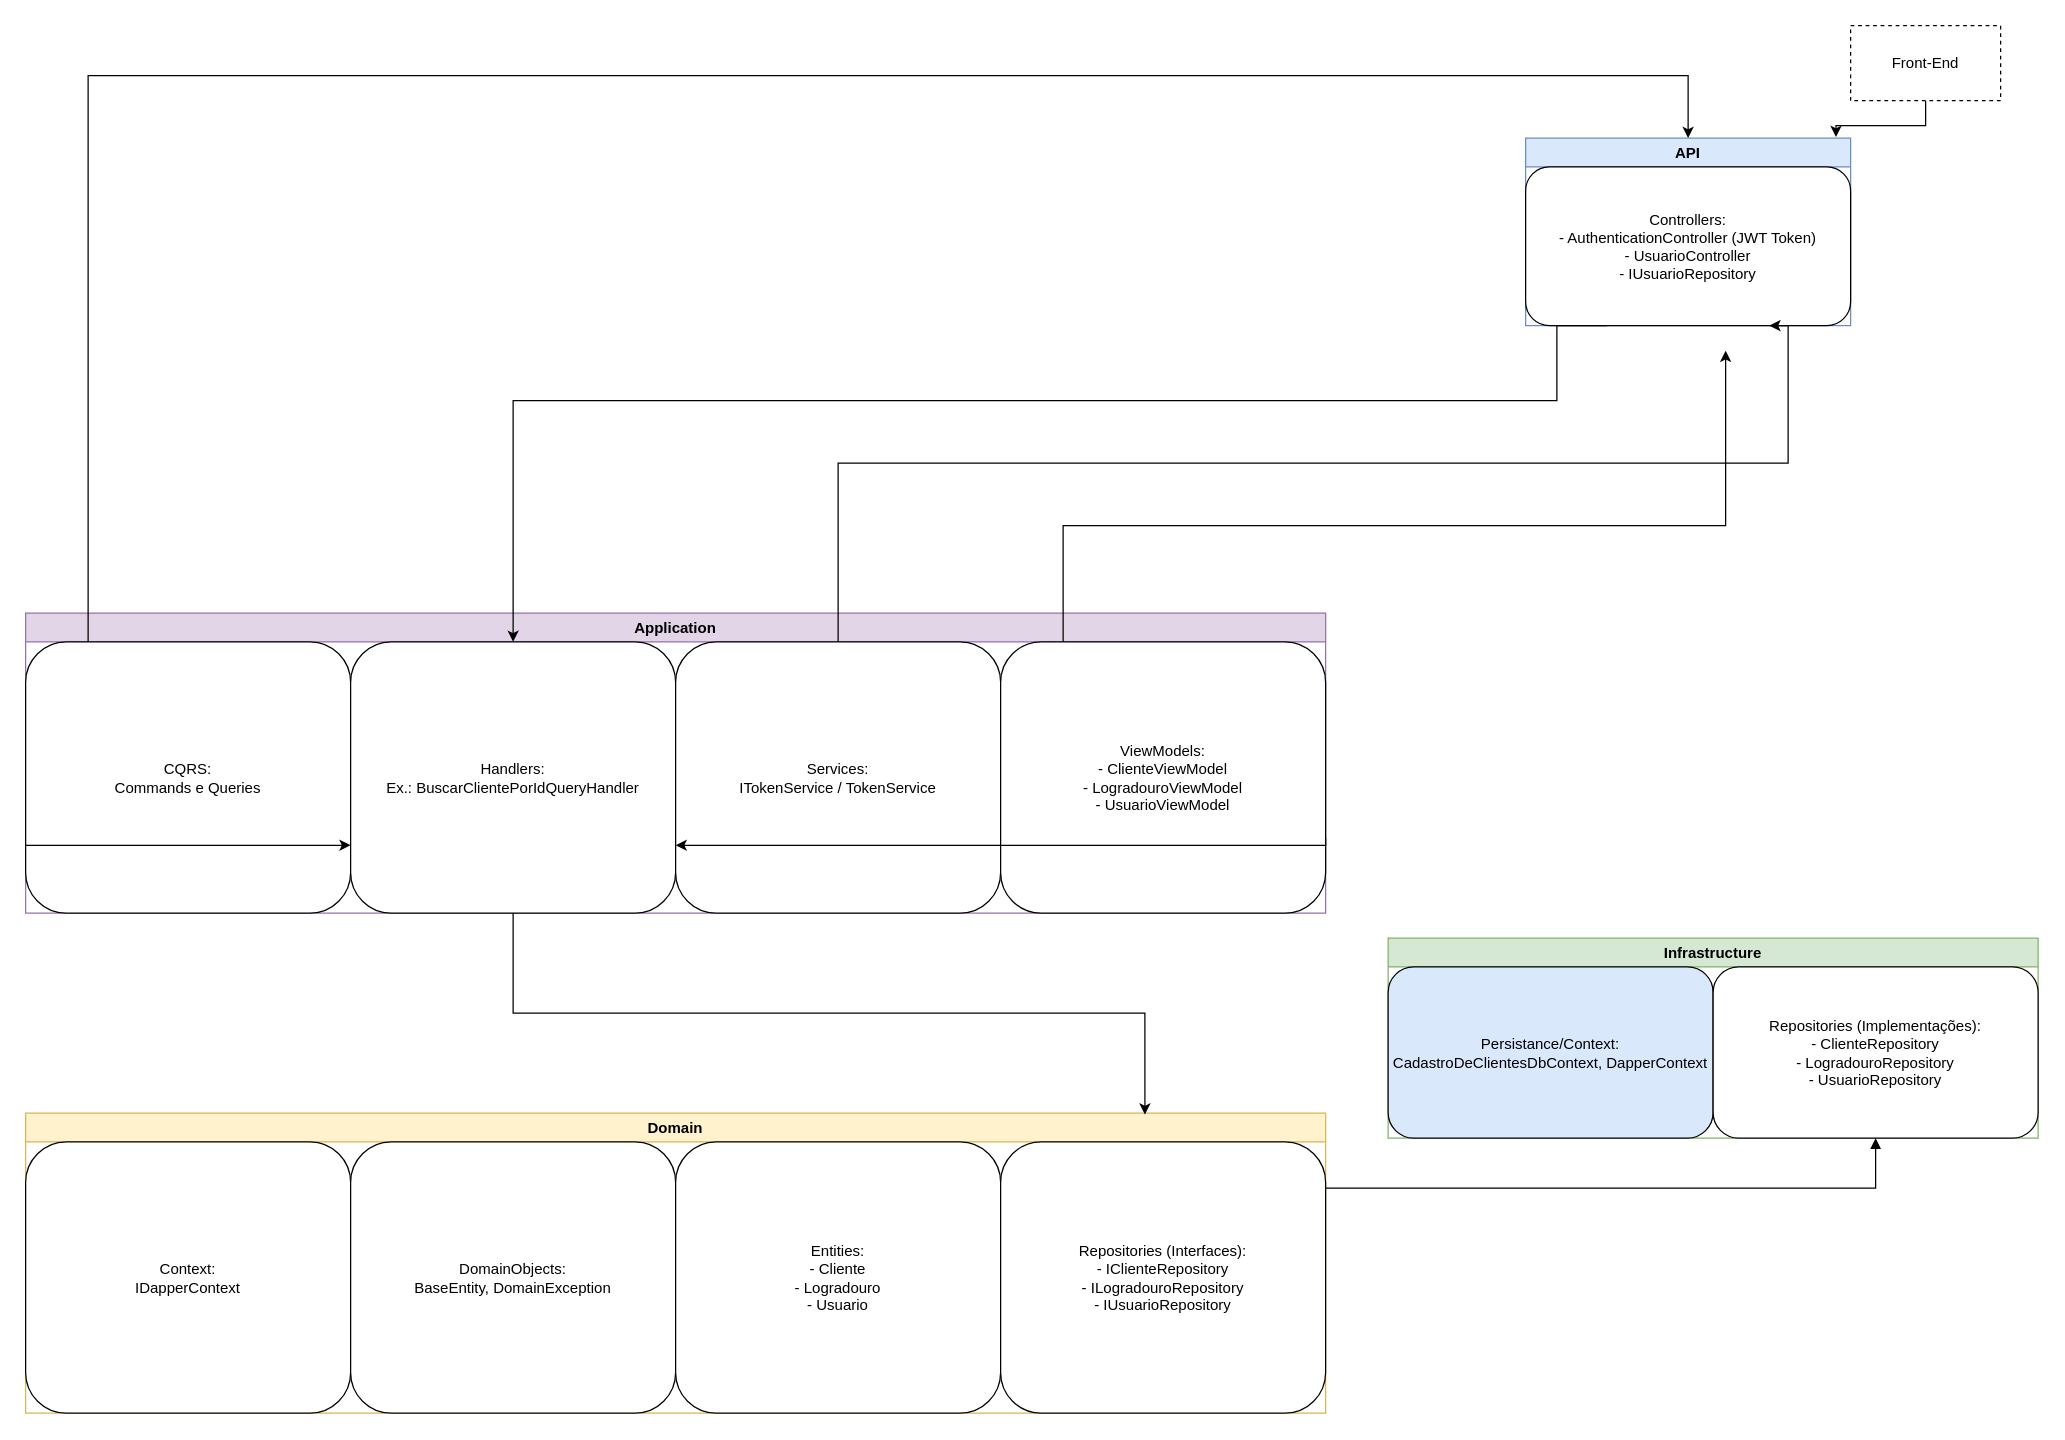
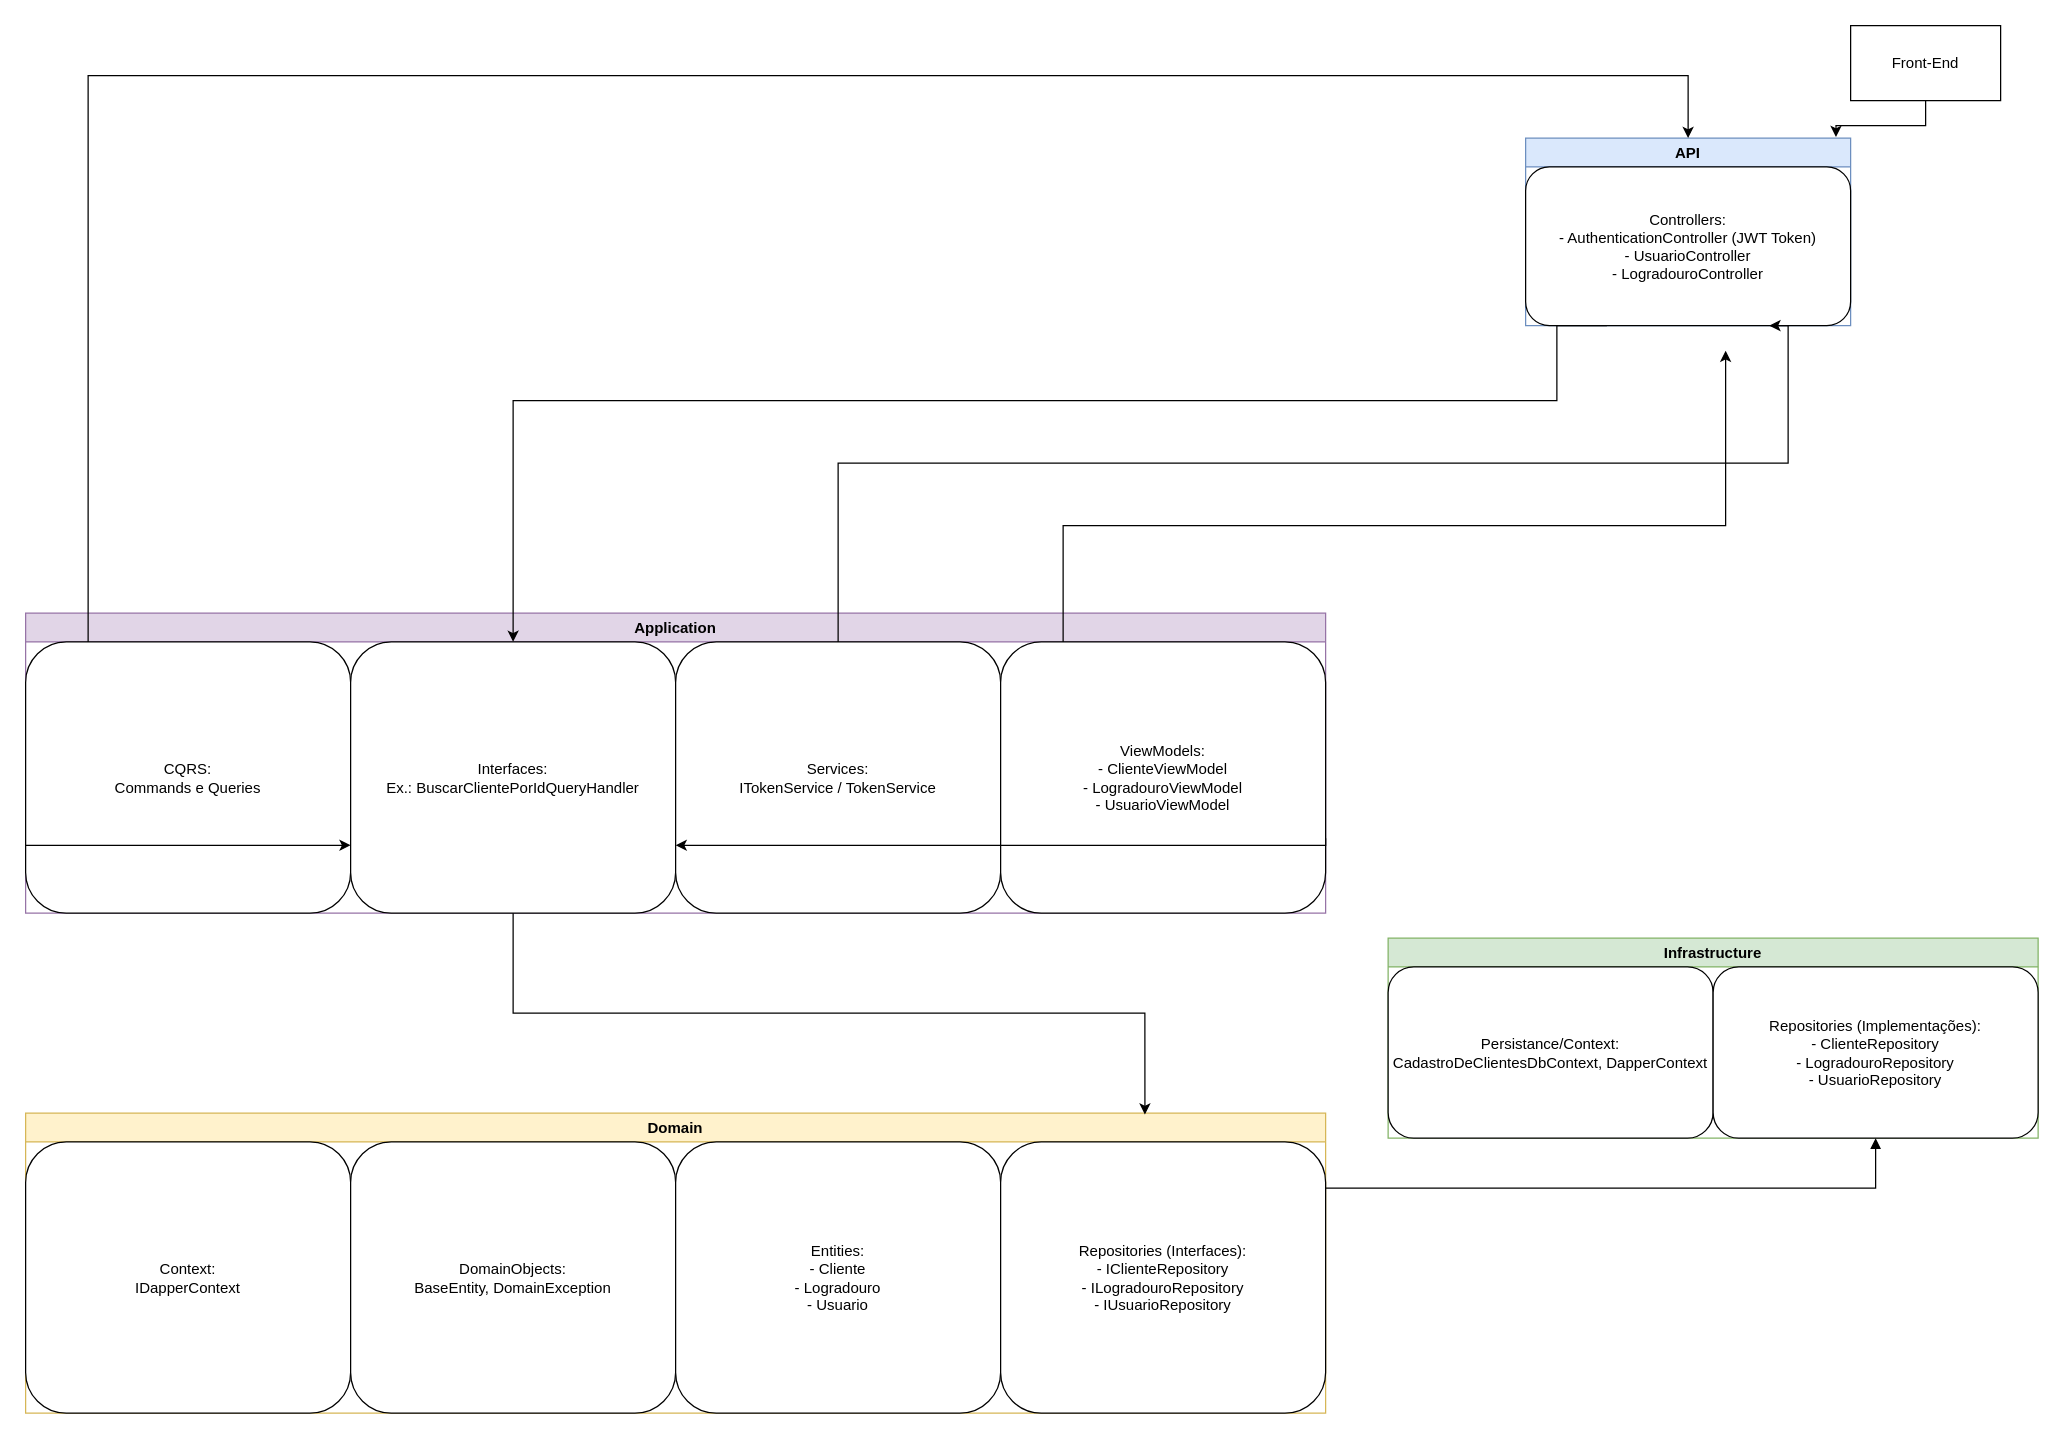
(1926, 63) -> (1926, 63)
(1688, 247) -> (1688, 247)
(513, 778) -> (513, 778)
(1551, 1053) -> (1551, 1053)
